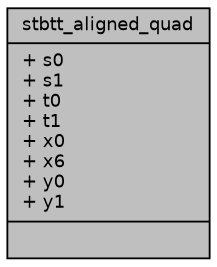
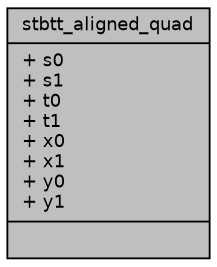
(44, 162) -> (44, 162)
